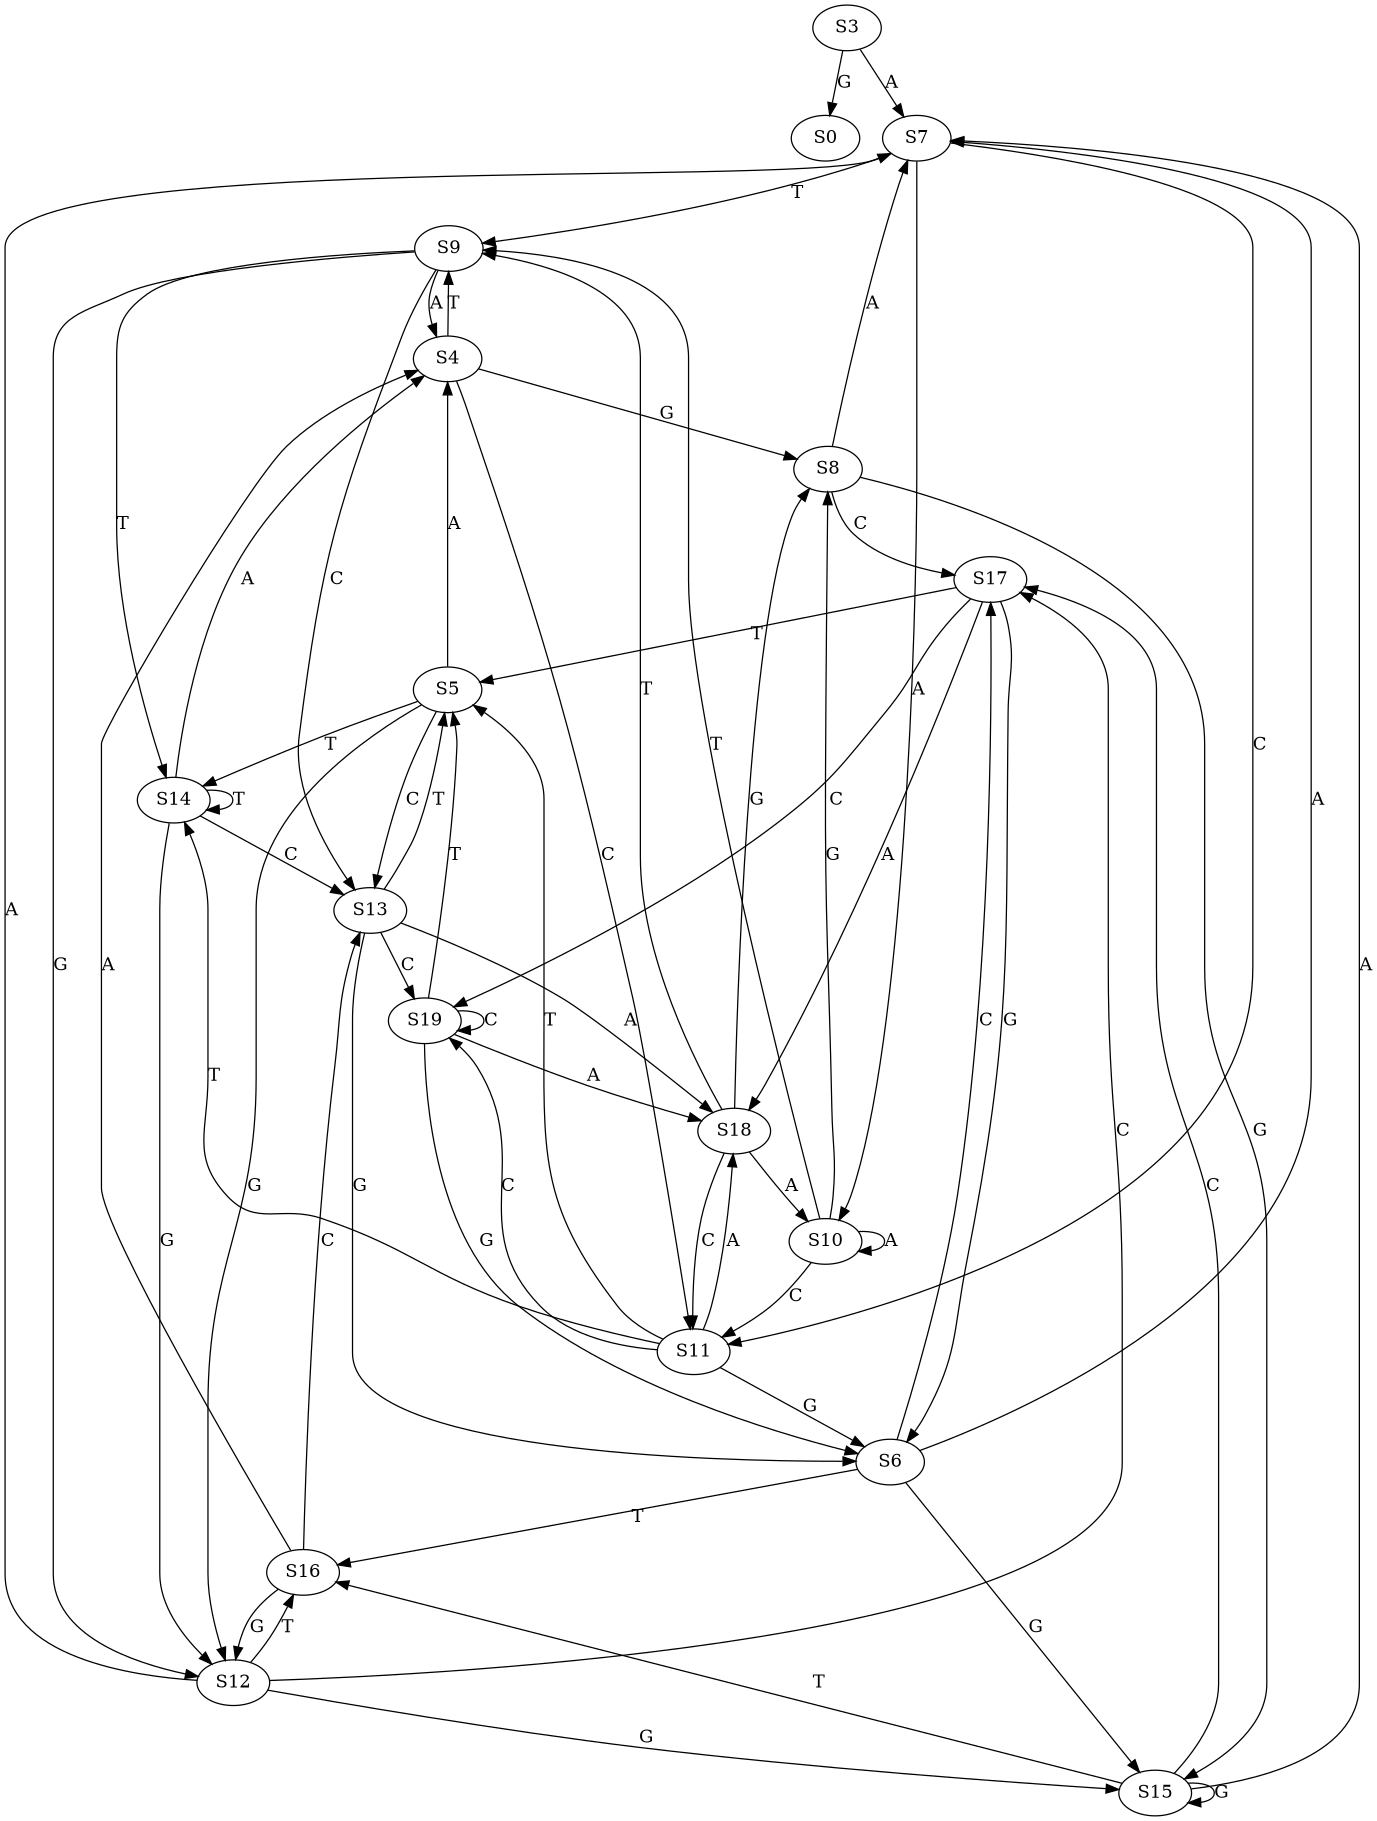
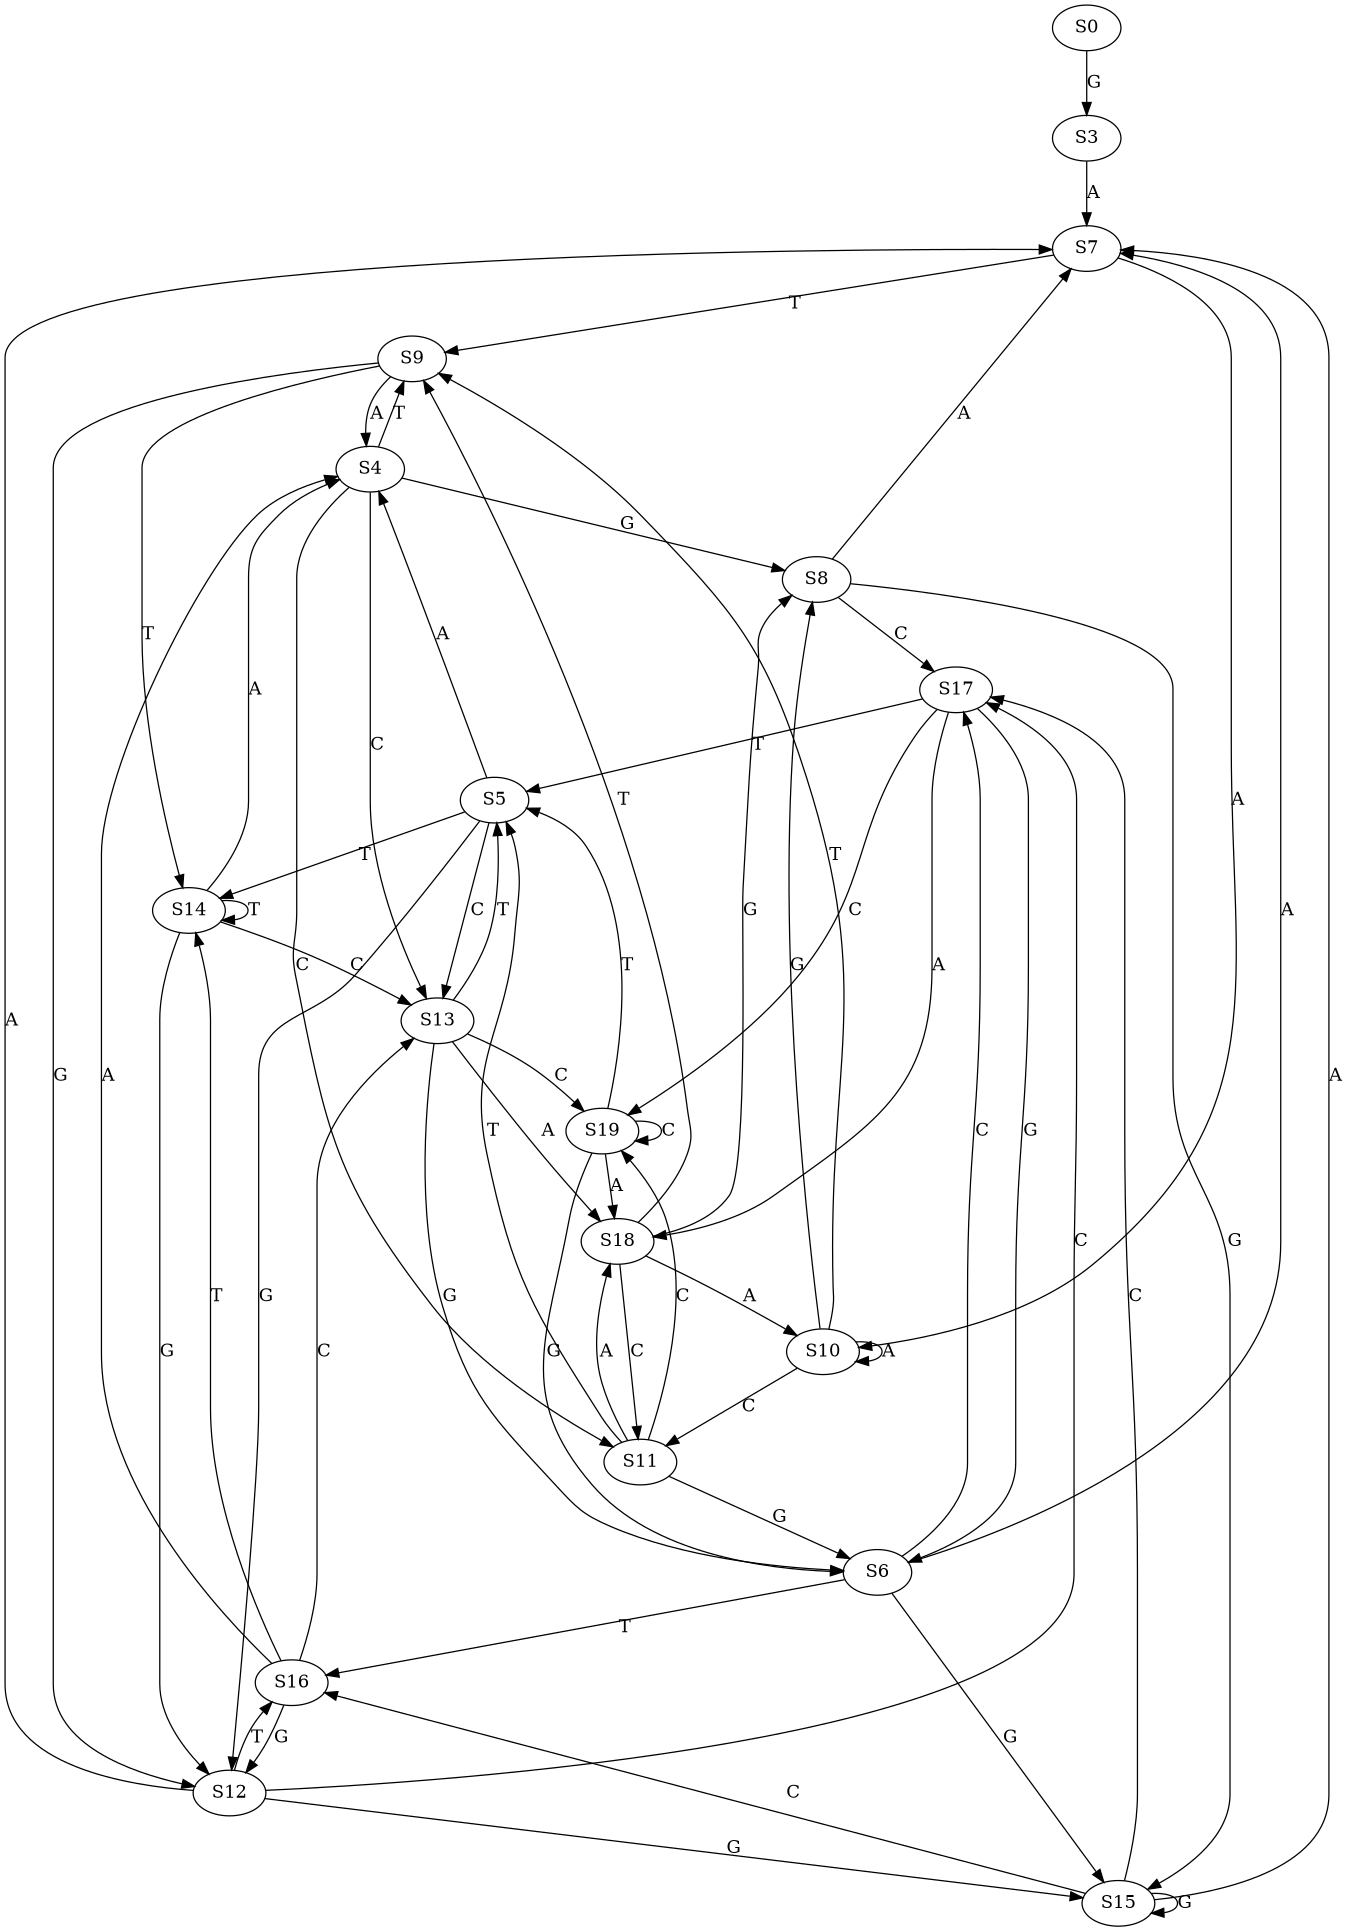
(838, 77) -> (1087, 77)
(326, 571) -> (370, 744)
(1253, 782) -> none
(268, 1214) -> (210, 1309)
(819, 1683) -> (793, 1793)
